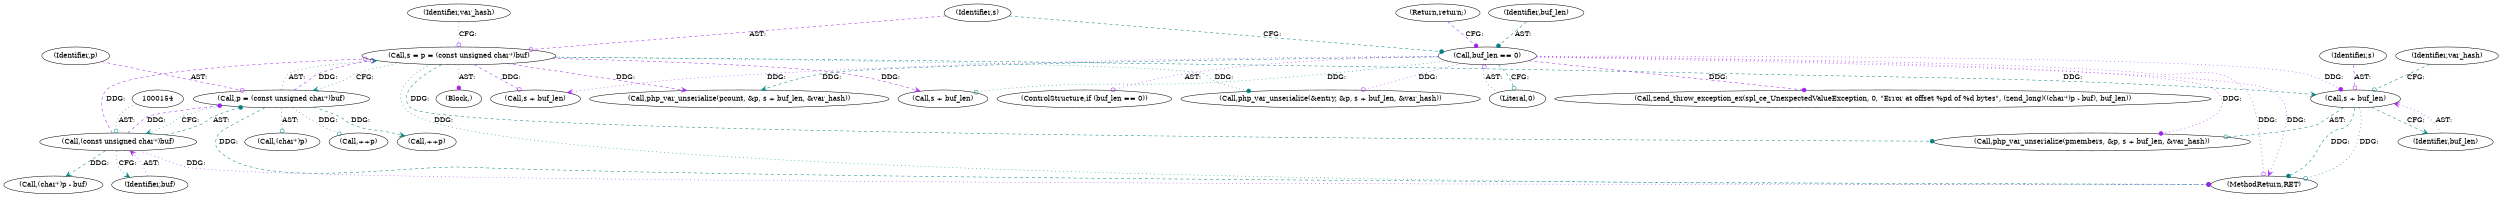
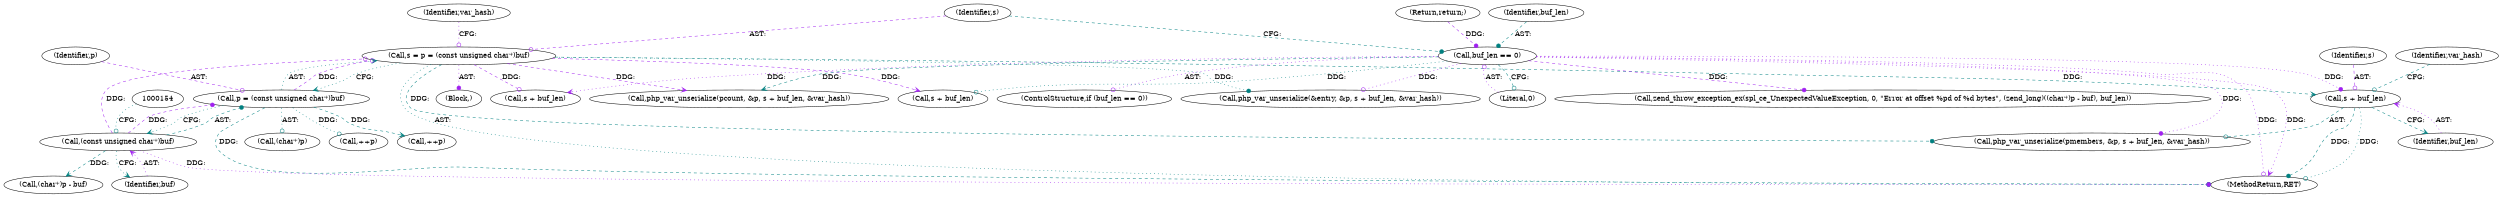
(1476, 34) -> (1476, 34)
(128, 120) -> (129, 120)
(445, 120) -> (444, 120)
